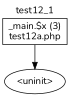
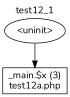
(35, 53) -> (35, 52)
